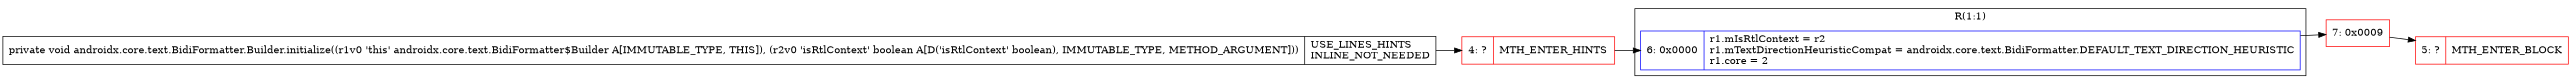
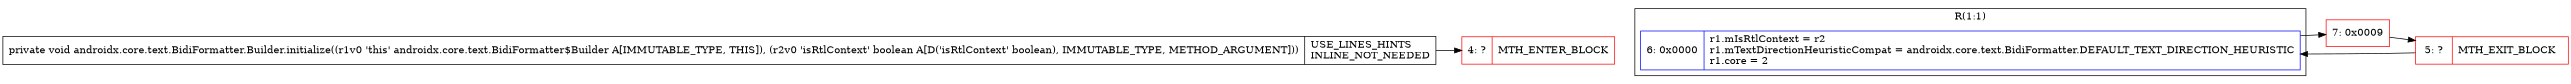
(1553, 50) -> (1553, 50)
(1624, 50) -> (2362, 54)
(2507, 50) -> (2507, 50)
